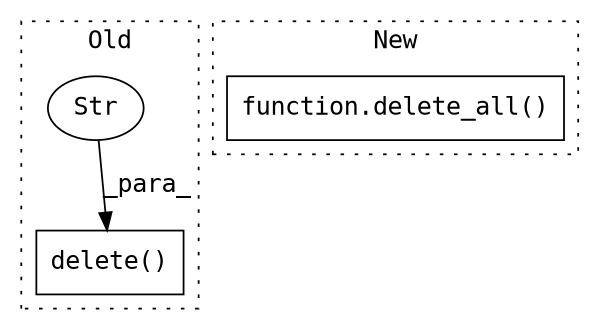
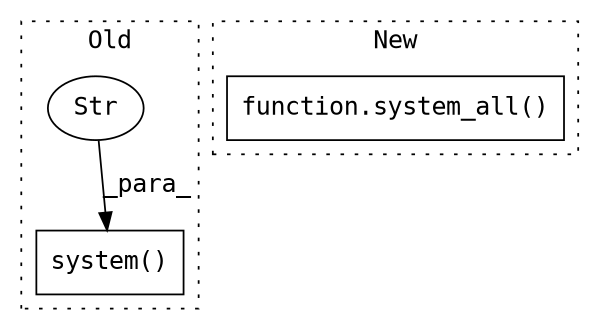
(396, 108) -> (396, 108)
(110, 262) -> (110, 262)
